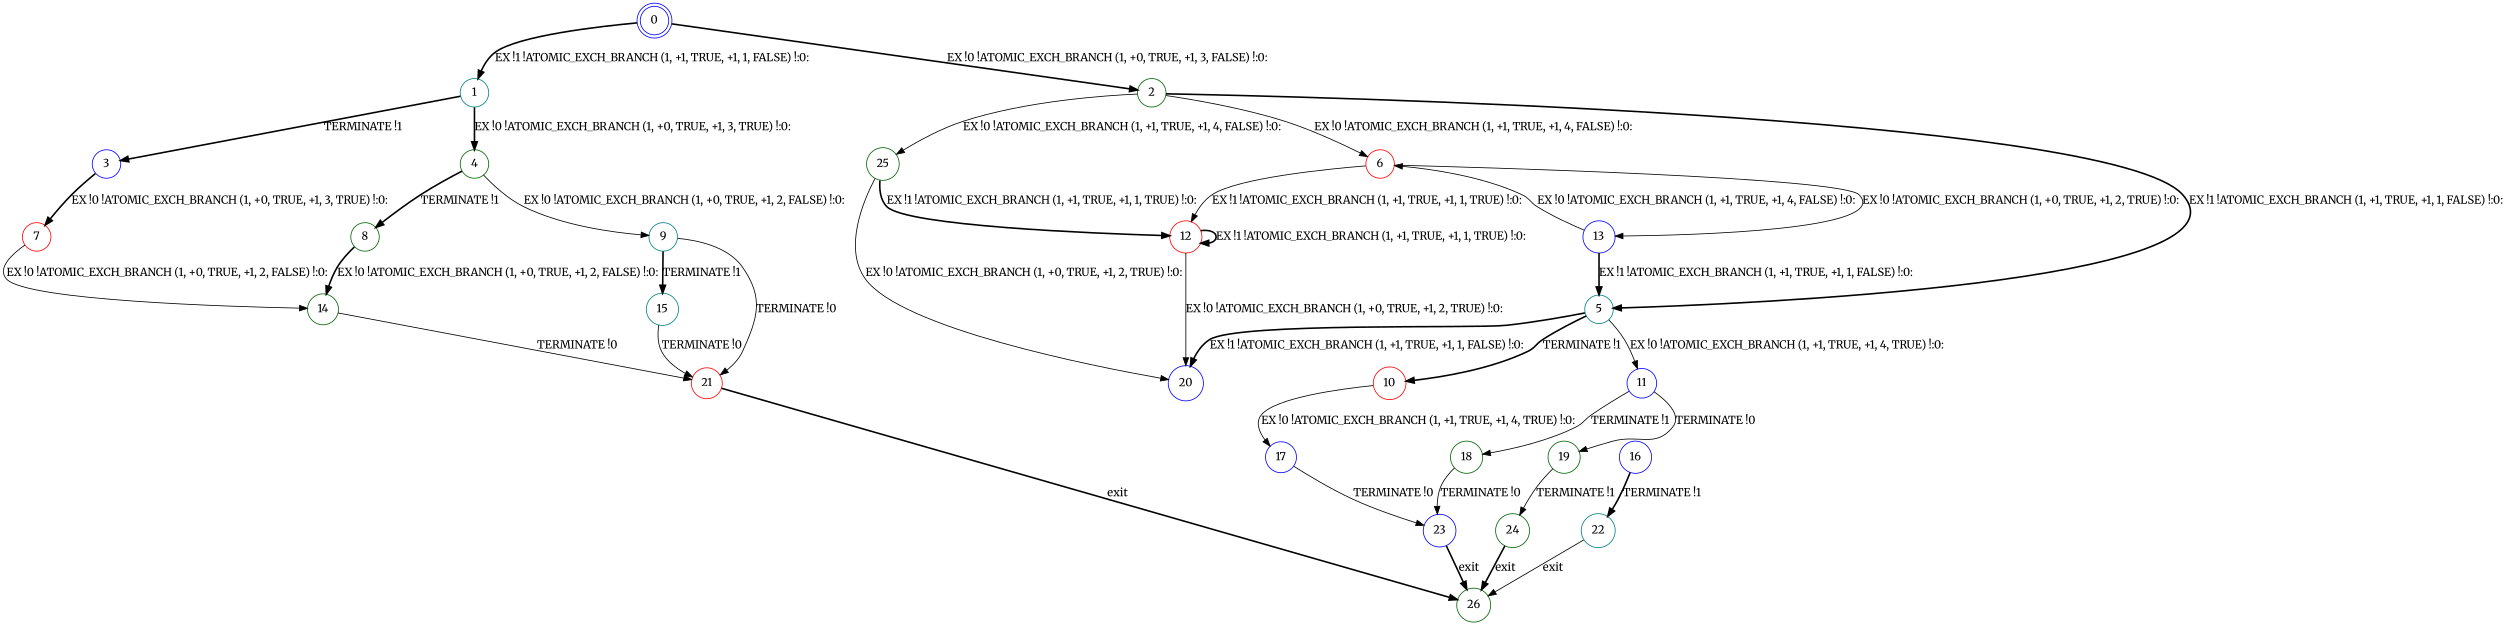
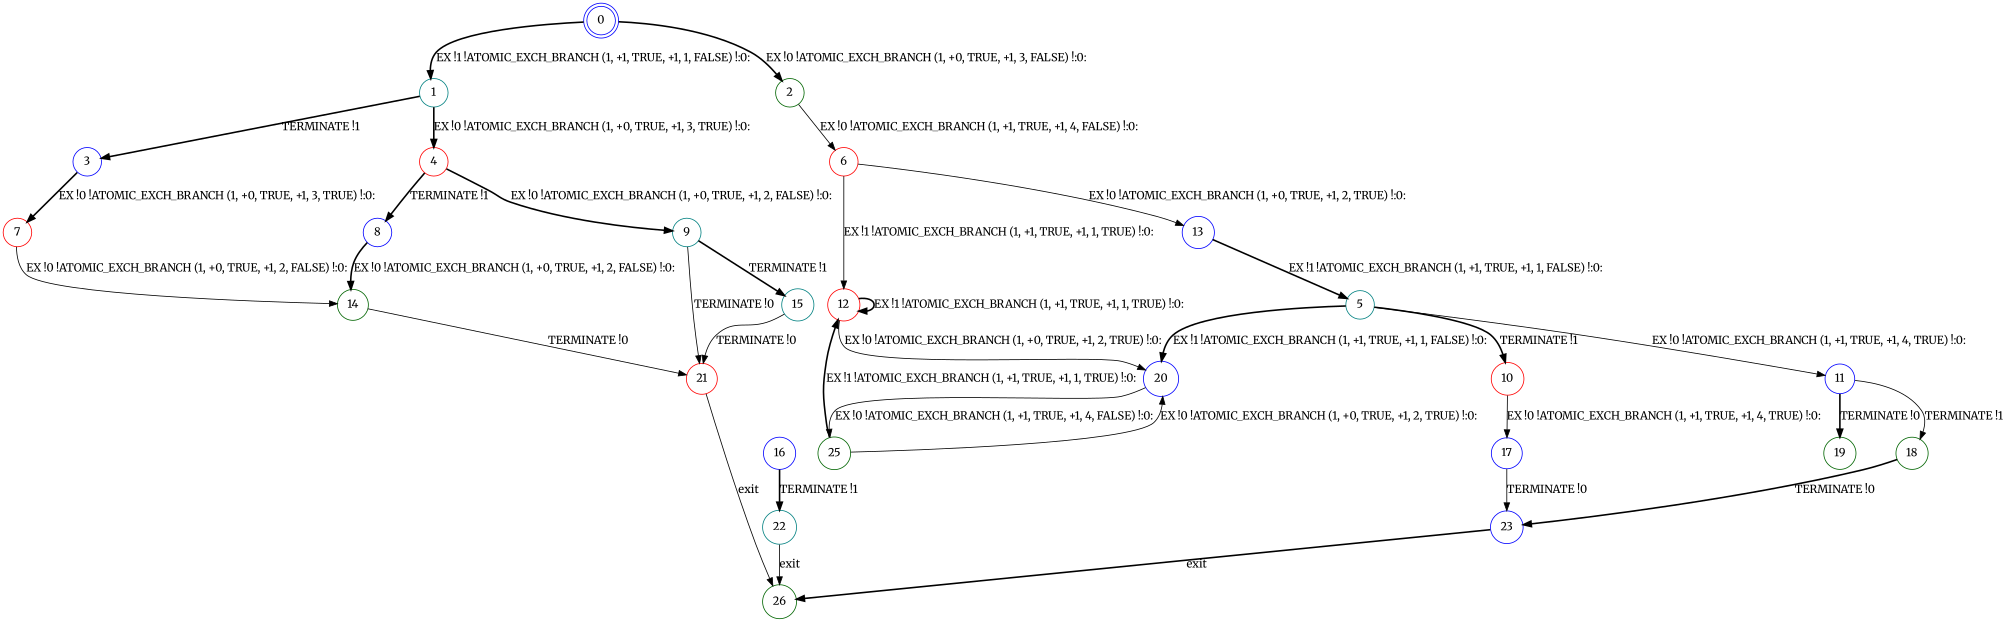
(1017, 108) -> (980, 398)
(1980, 142) -> none
(474, 164) -> (434, 162)
(1498, 185) -> none
(556, 219) -> (551, 214)
(365, 237) -> (377, 232)
(1653, 439) -> (1840, 412)
(1441, 485) -> (1716, 499)
(1085, 493) -> (736, 487)
(1513, 531) -> none
